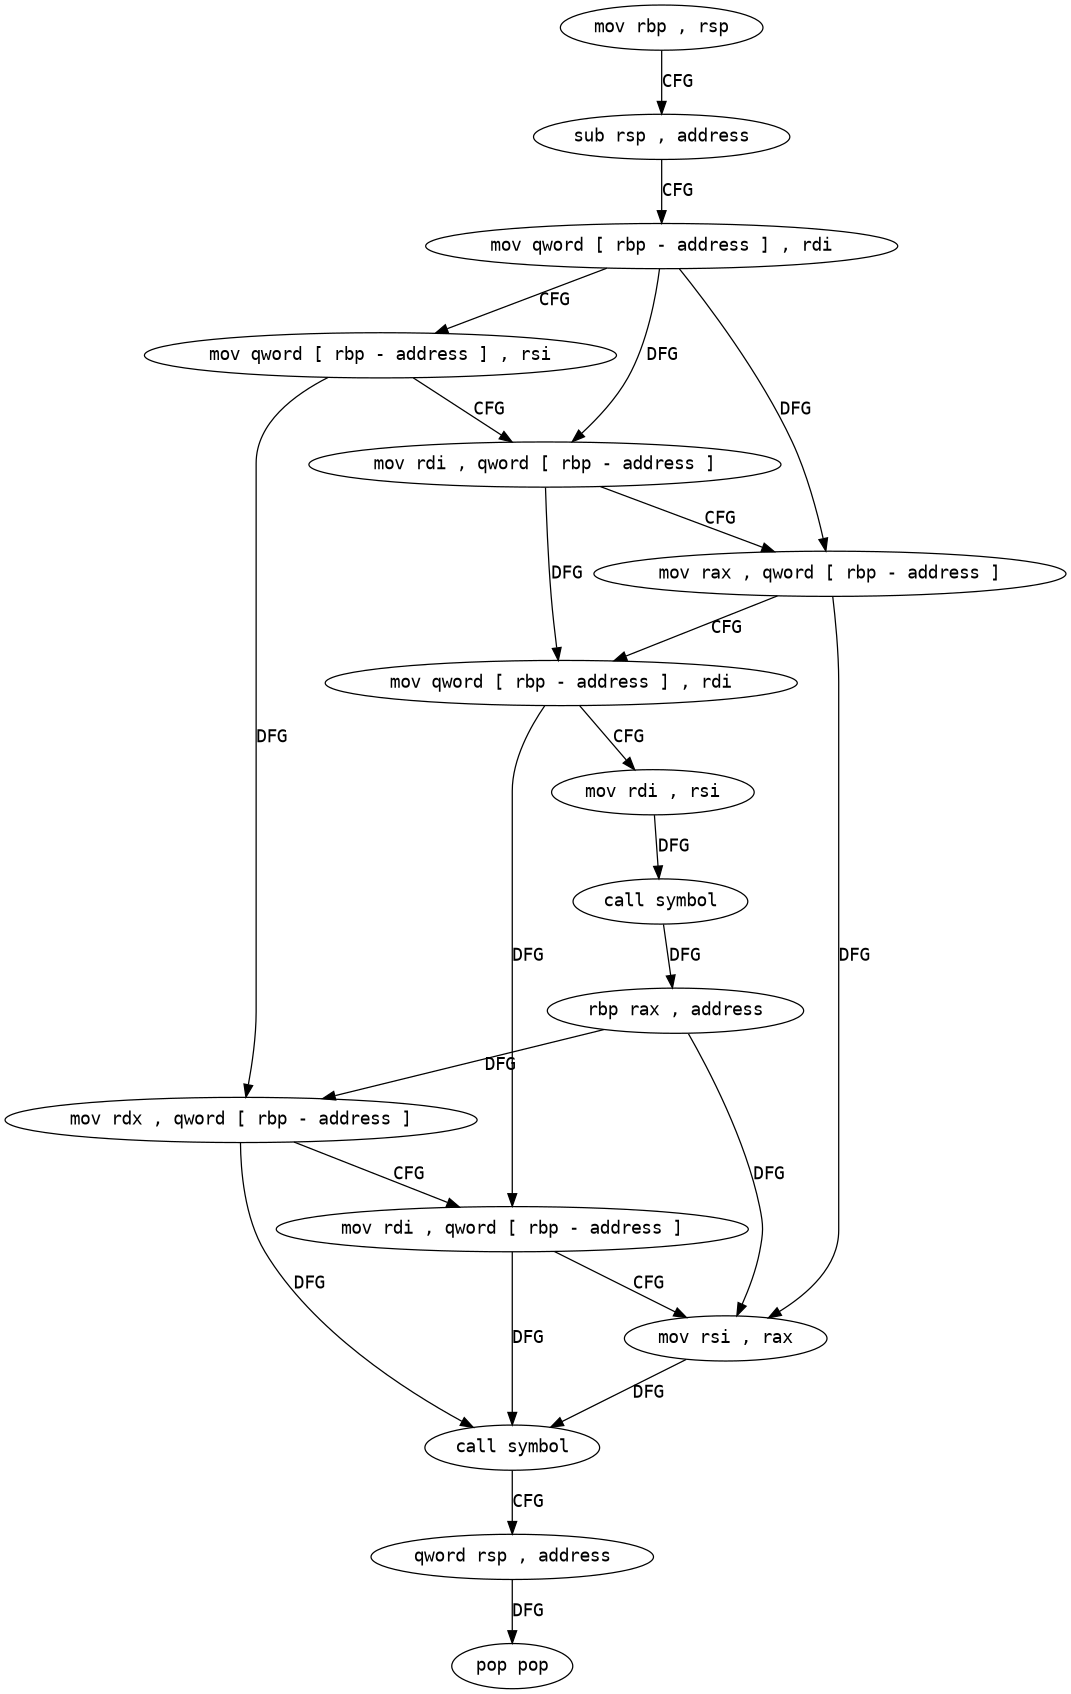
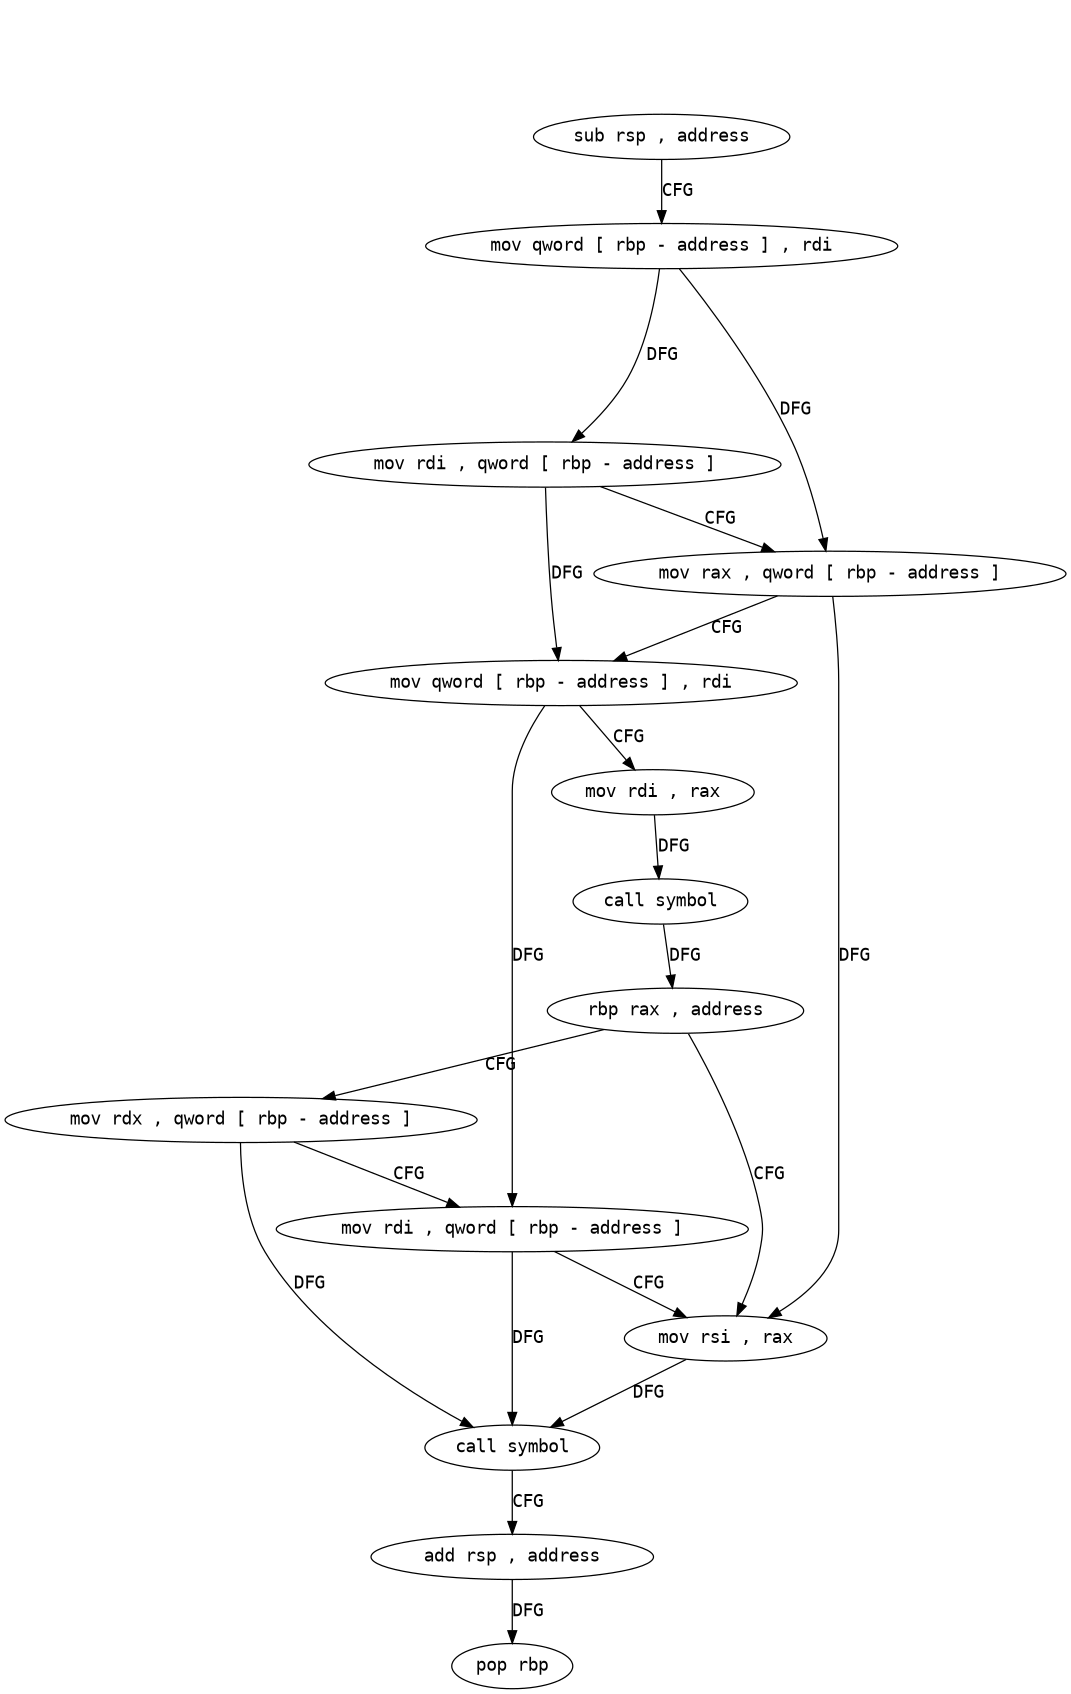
(662, 28) -> none
(380, 355) -> none
(653, 792) -> (653, 792)
(500, 1065) -> (500, 1065)
(769, 1175) -> (769, 1175)
(512, 1557) -> (512, 1557)
(512, 1666) -> (512, 1666)
